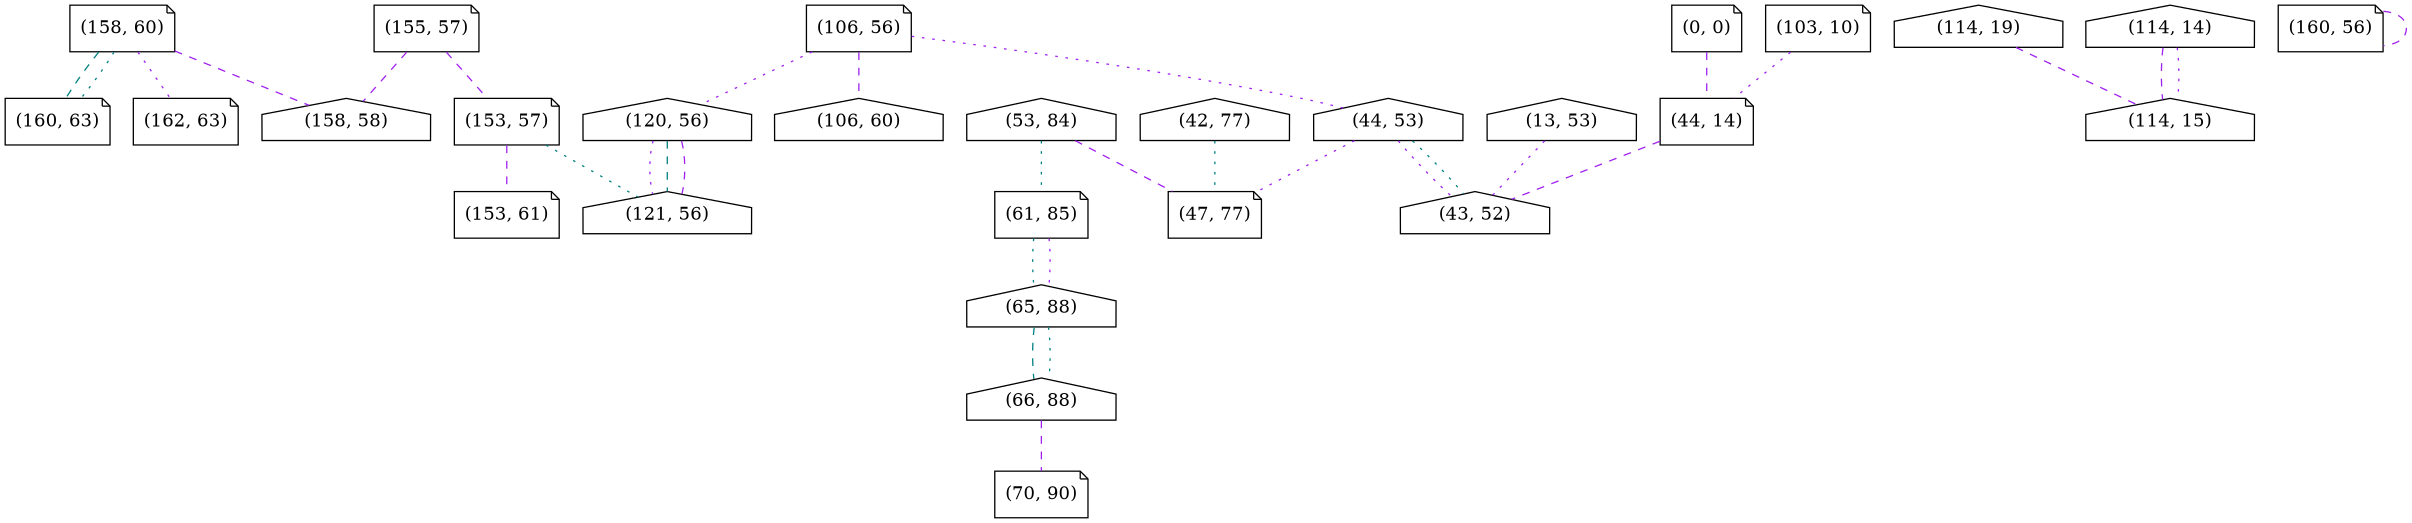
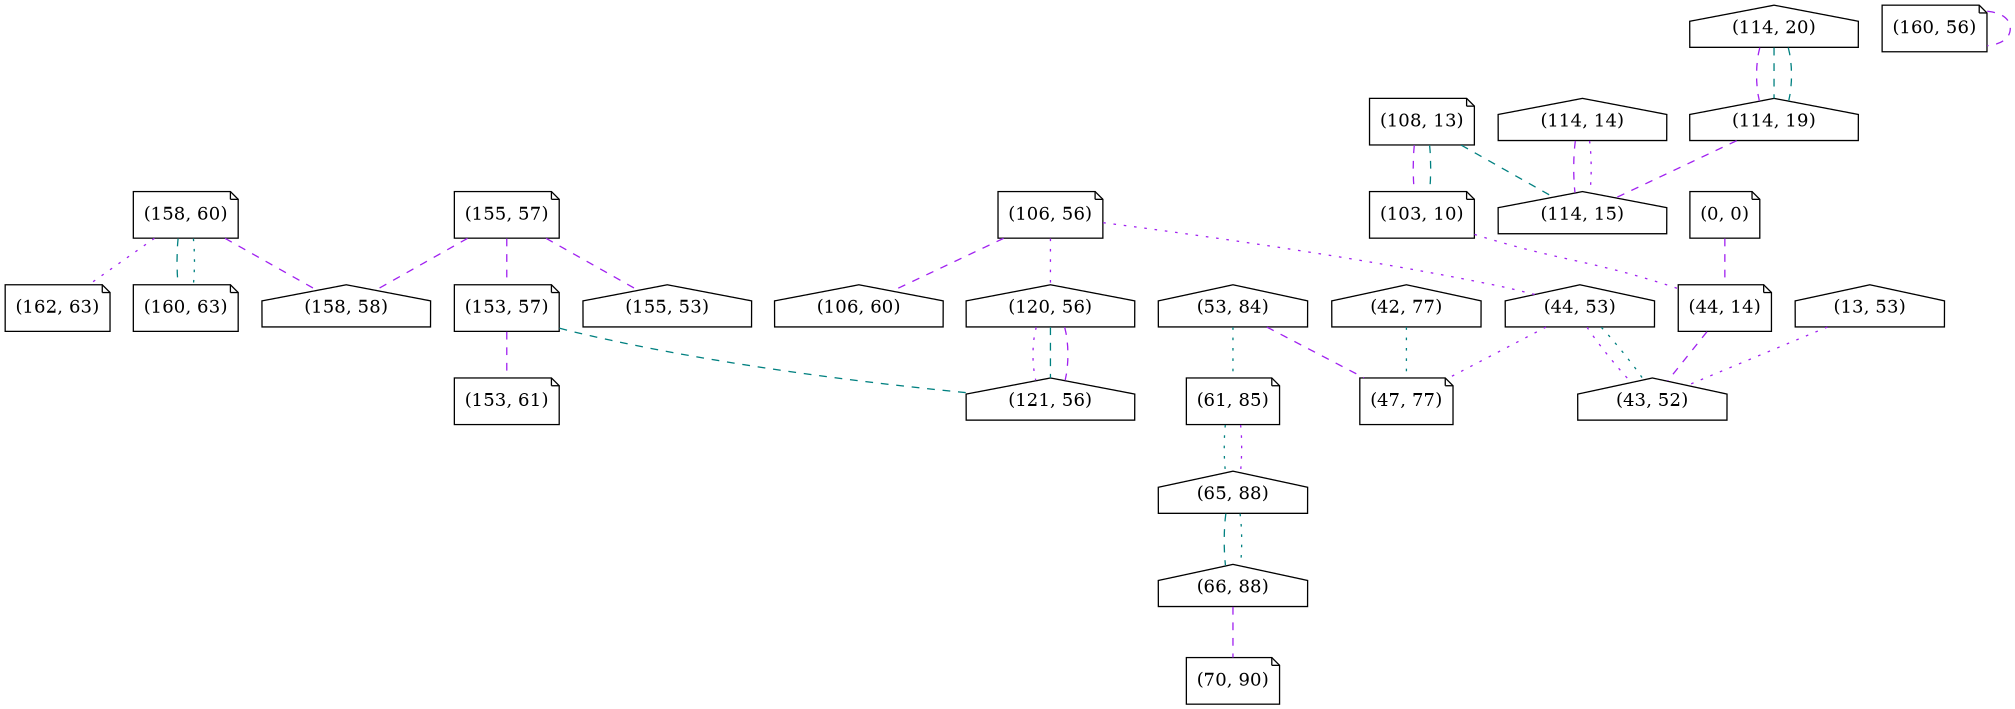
none -> (1774, 28)
none -> (1422, 122)
(592, 171) -> (764, 368)
none -> (667, 308)
